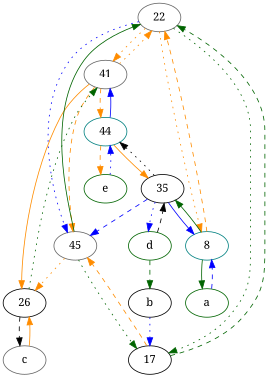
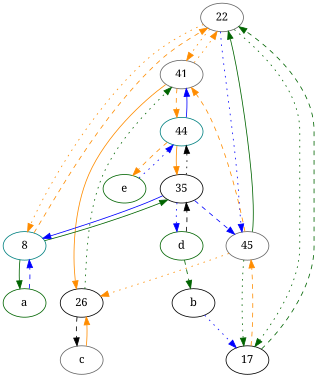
(70, 153) -> (227, 160)
